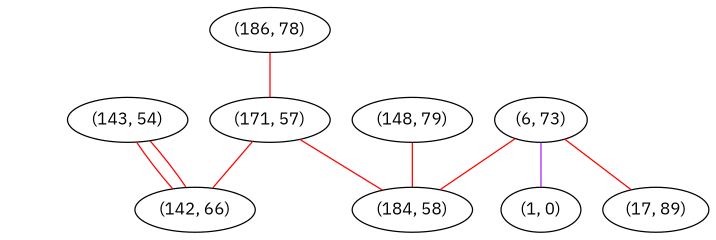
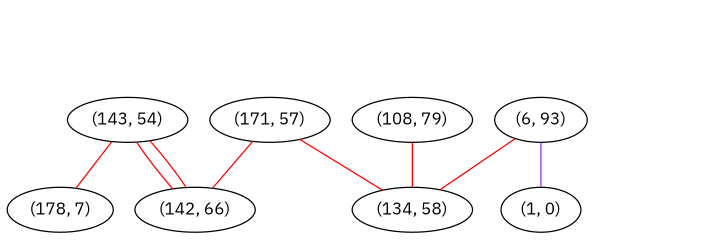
(270, 30) -> none
(412, 120) -> (412, 120)
(541, 120) -> (541, 120)
none -> (60, 210)
(412, 210) -> (412, 210)
(656, 210) -> none
